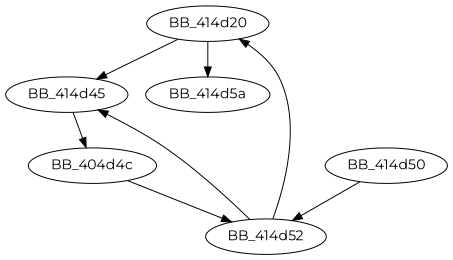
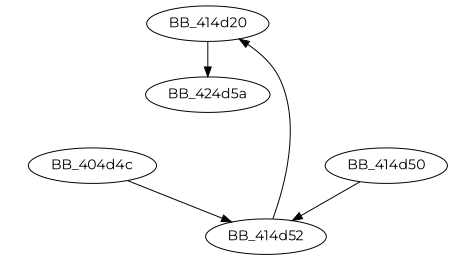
(67, 95) -> none
(208, 95) -> (208, 95)
